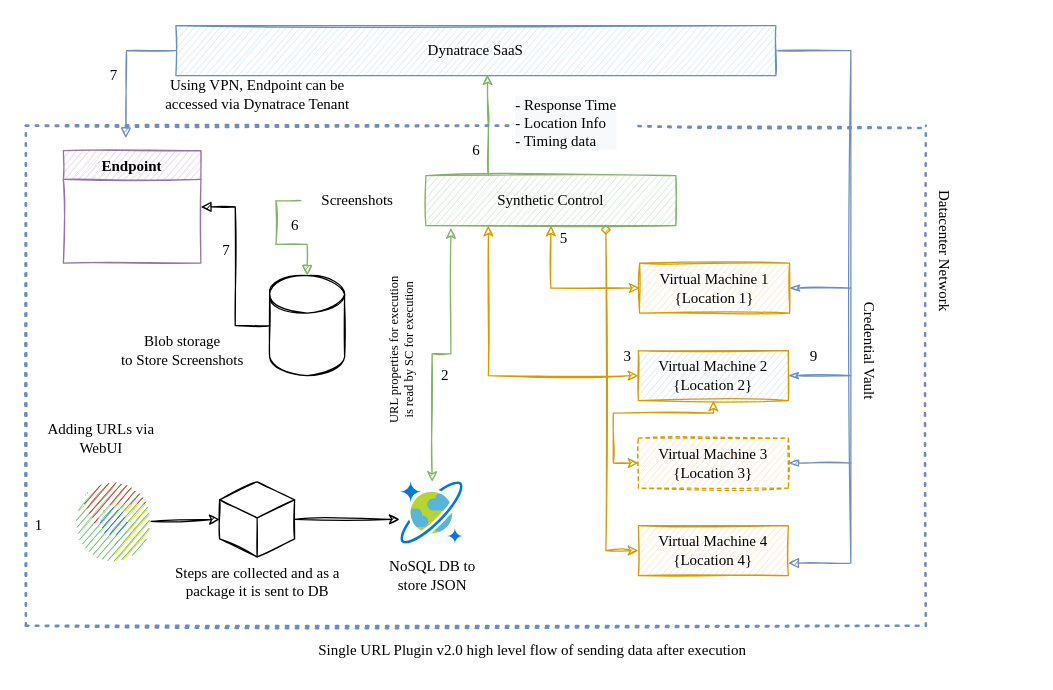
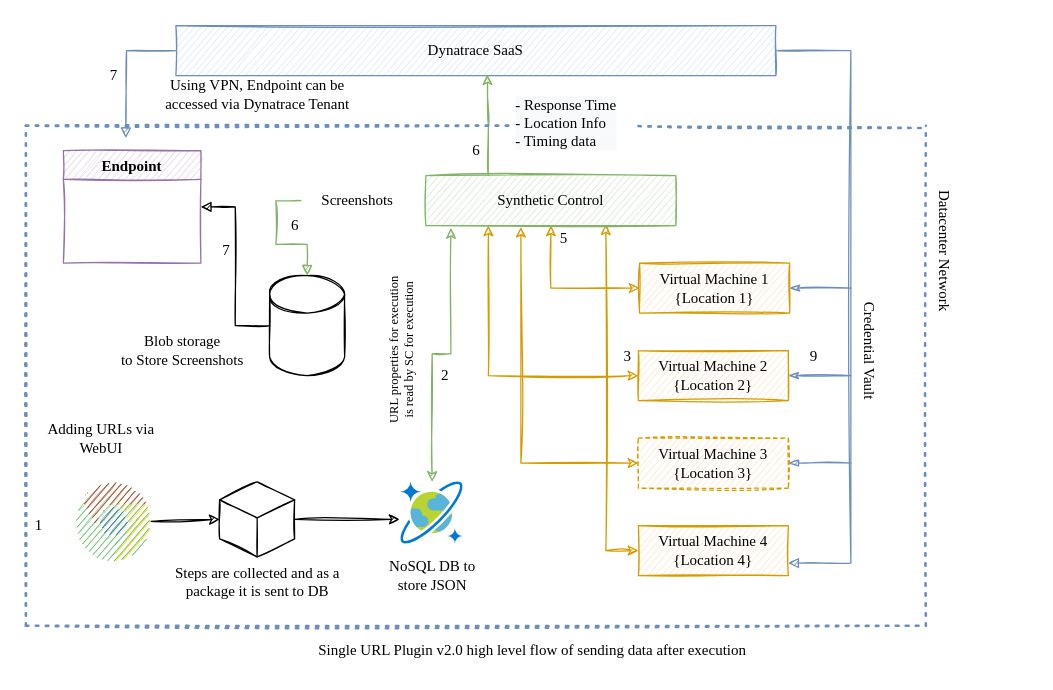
(606, 235) -> (606, 234)
(713, 376) -> (713, 376)
(639, 413) -> (521, 396)
